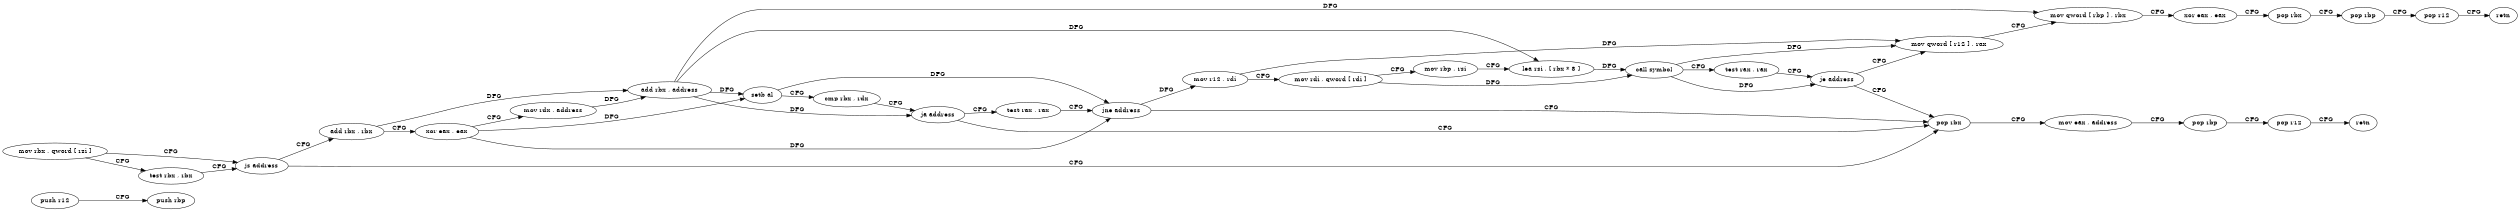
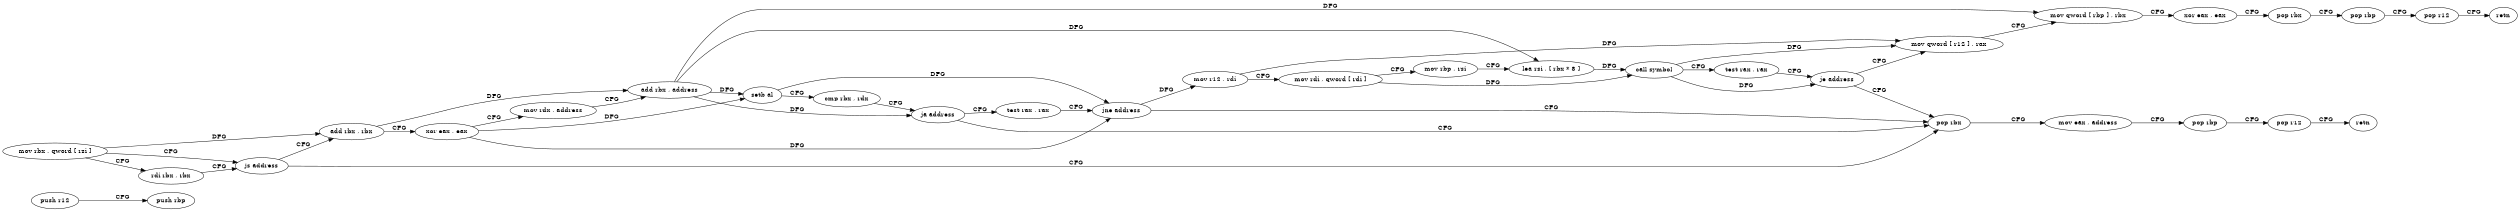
(612, 99) -> (612, 99)
none -> (209, 141)
(171, 176) -> (171, 176)
